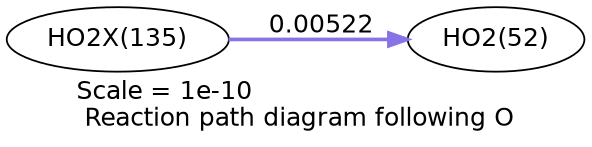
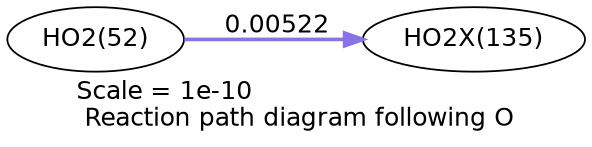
(308, 39) -> (264, 39)
